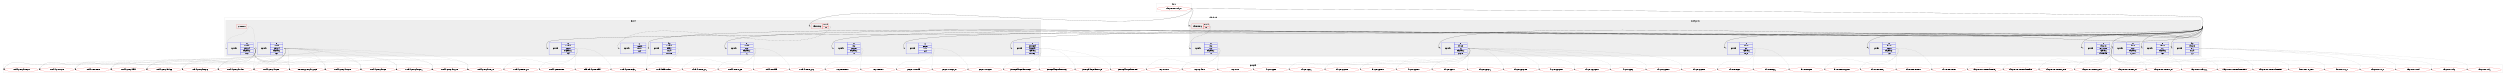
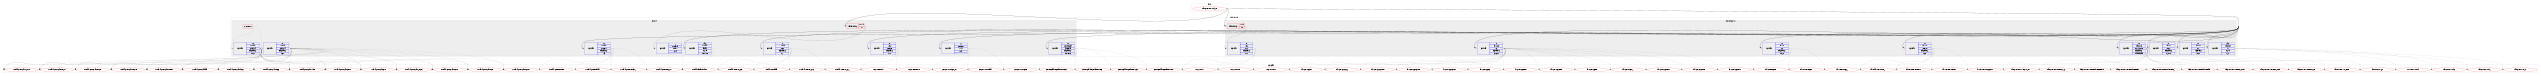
(57, 70) -> (128, 70)
(93, 70) -> (164, 70)
(307, 70) -> (414, 70)
none -> (378, 70)
(414, 70) -> (521, 70)
(592, 70) -> (592, 70)
(700, 70) -> (842, 70)
(1199, 70) -> (1271, 70)
(1306, 70) -> (1628, 70)
(1735, 70) -> (1806, 70)
(1878, 70) -> (1878, 70)
(2163, 70) -> (2020, 70)
(2199, 70) -> (2056, 70)
(2342, 70) -> (2377, 70)
(2377, 70) -> (2520, 70)
(2413, 70) -> (2413, 70)
